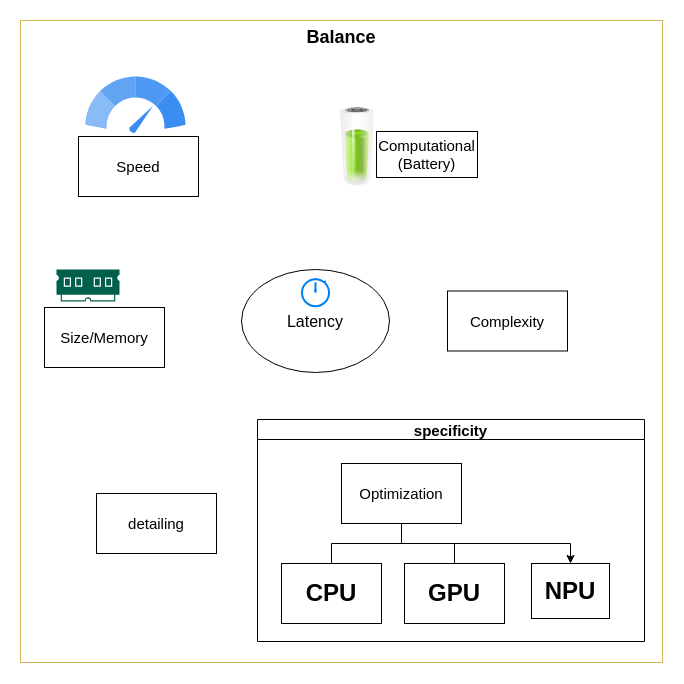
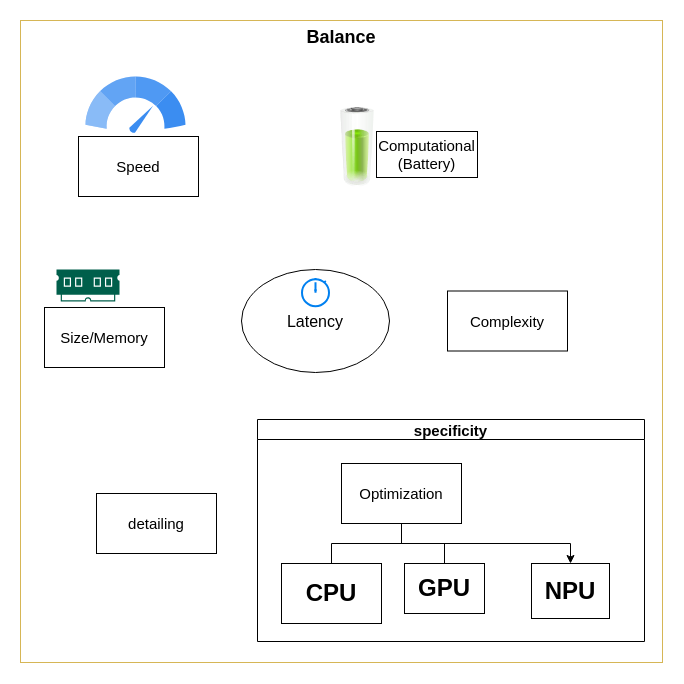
(455, 594) -> (445, 589)
